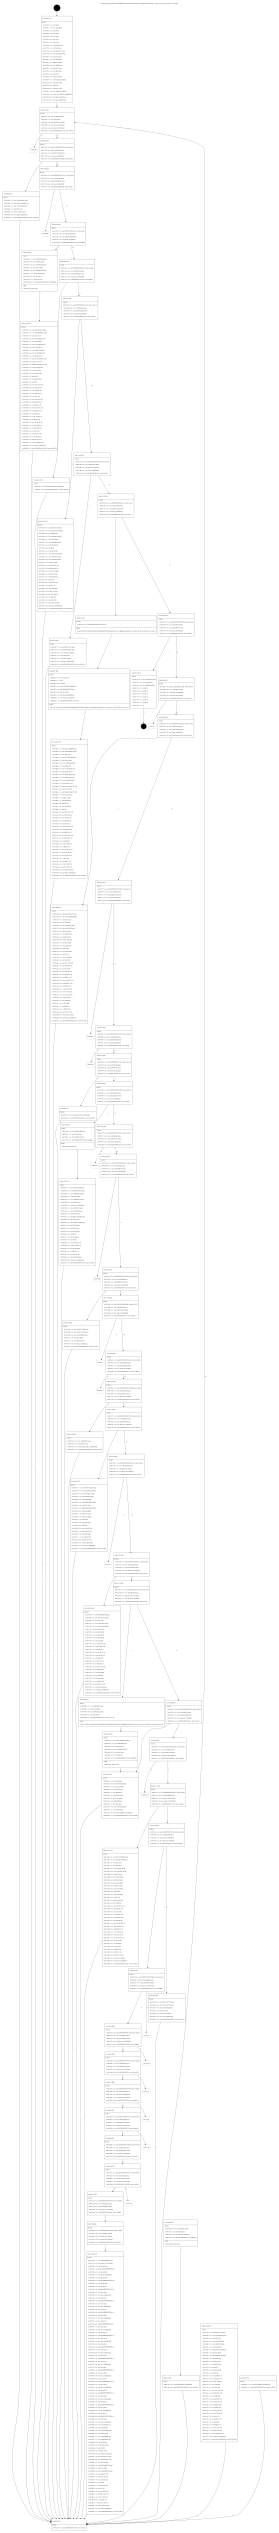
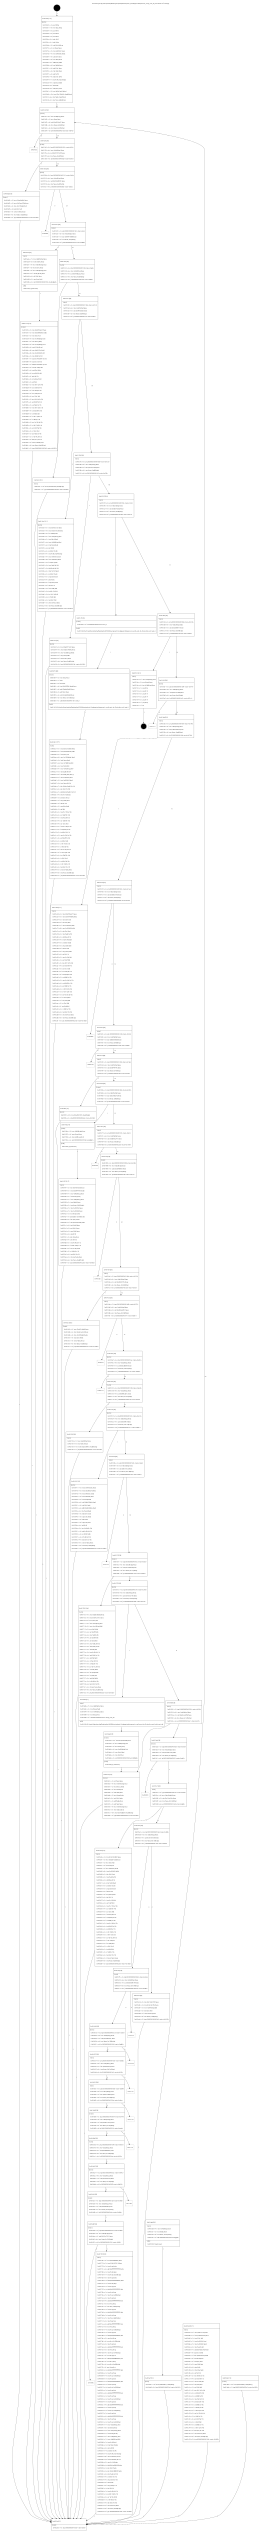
none -> (91, 2383)
